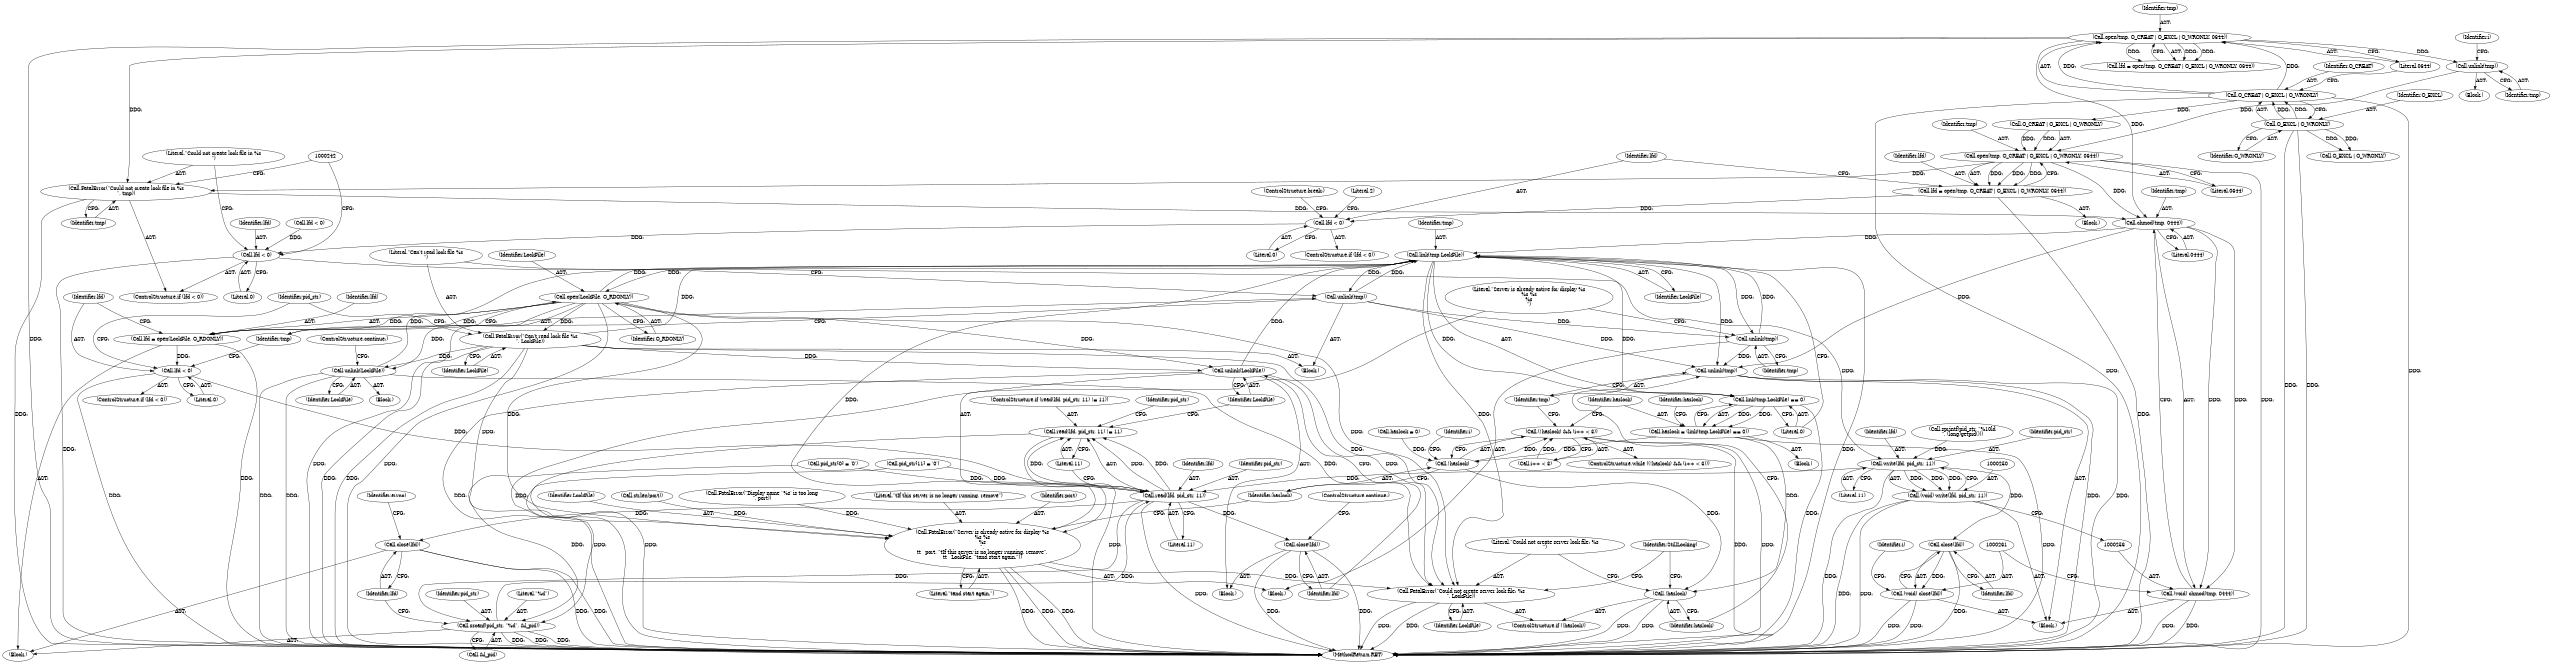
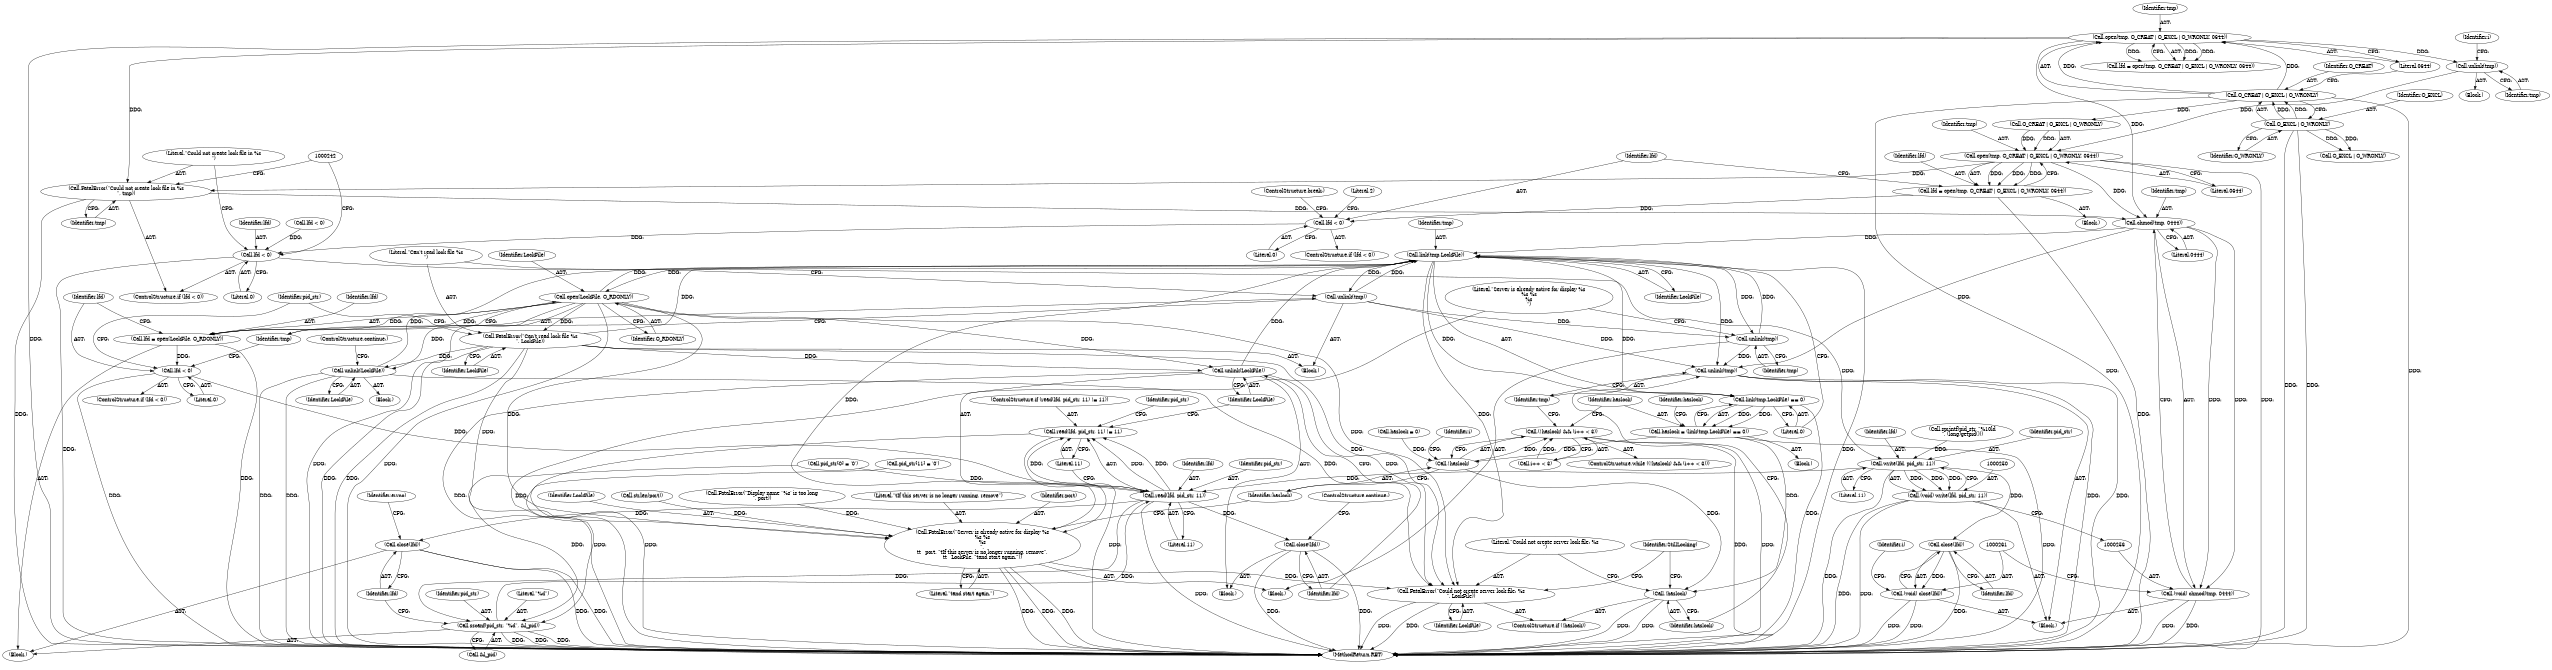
(1042, 486) -> none
